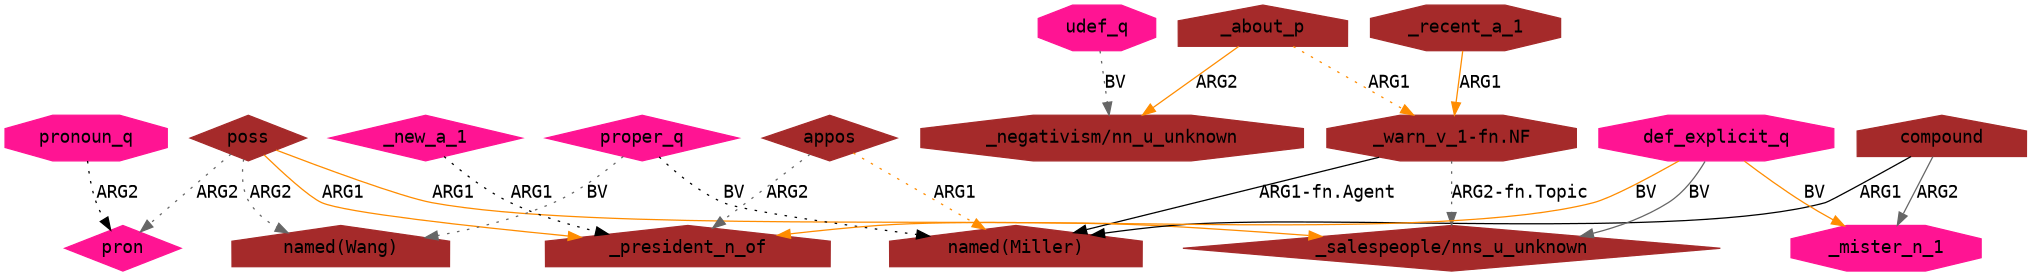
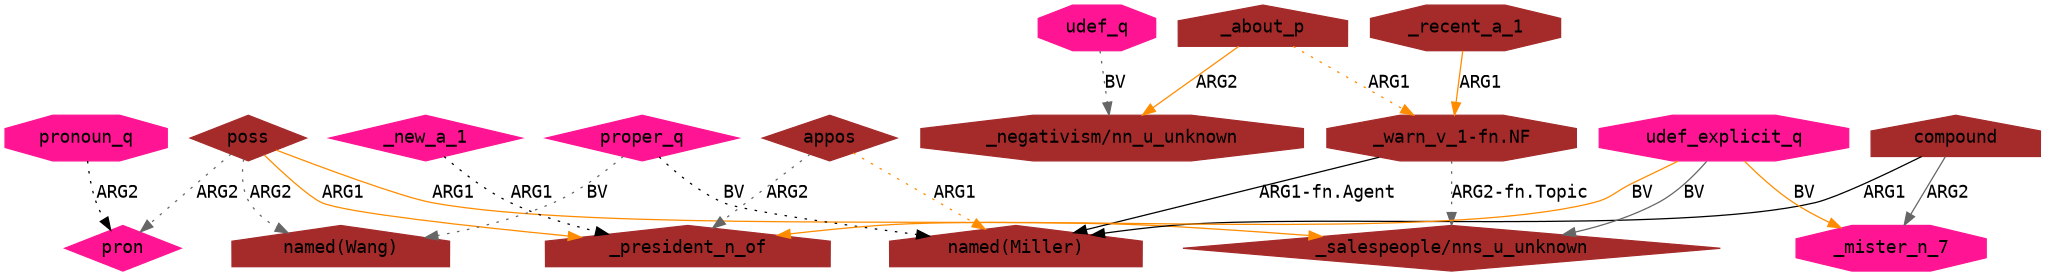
(1716, 138) -> (1724, 138)
(1886, 248) -> (1891, 248)
